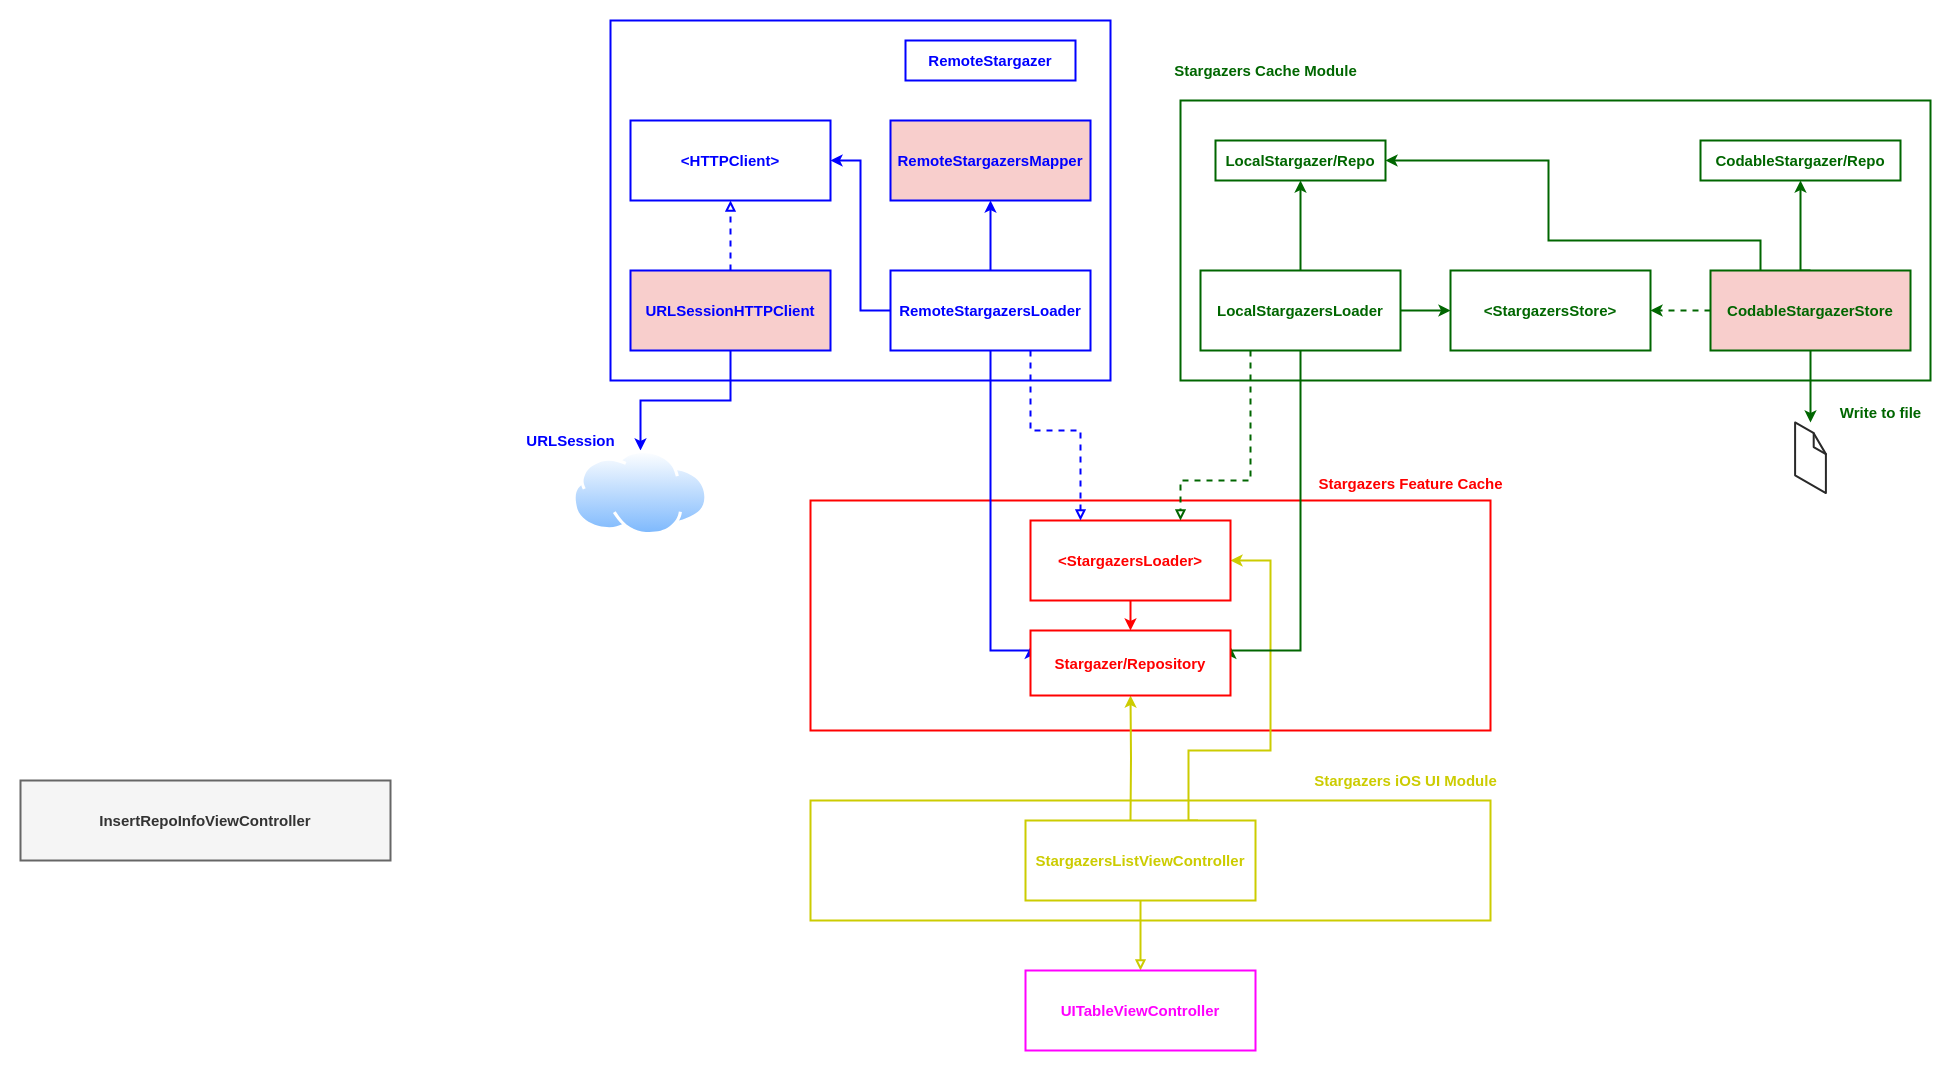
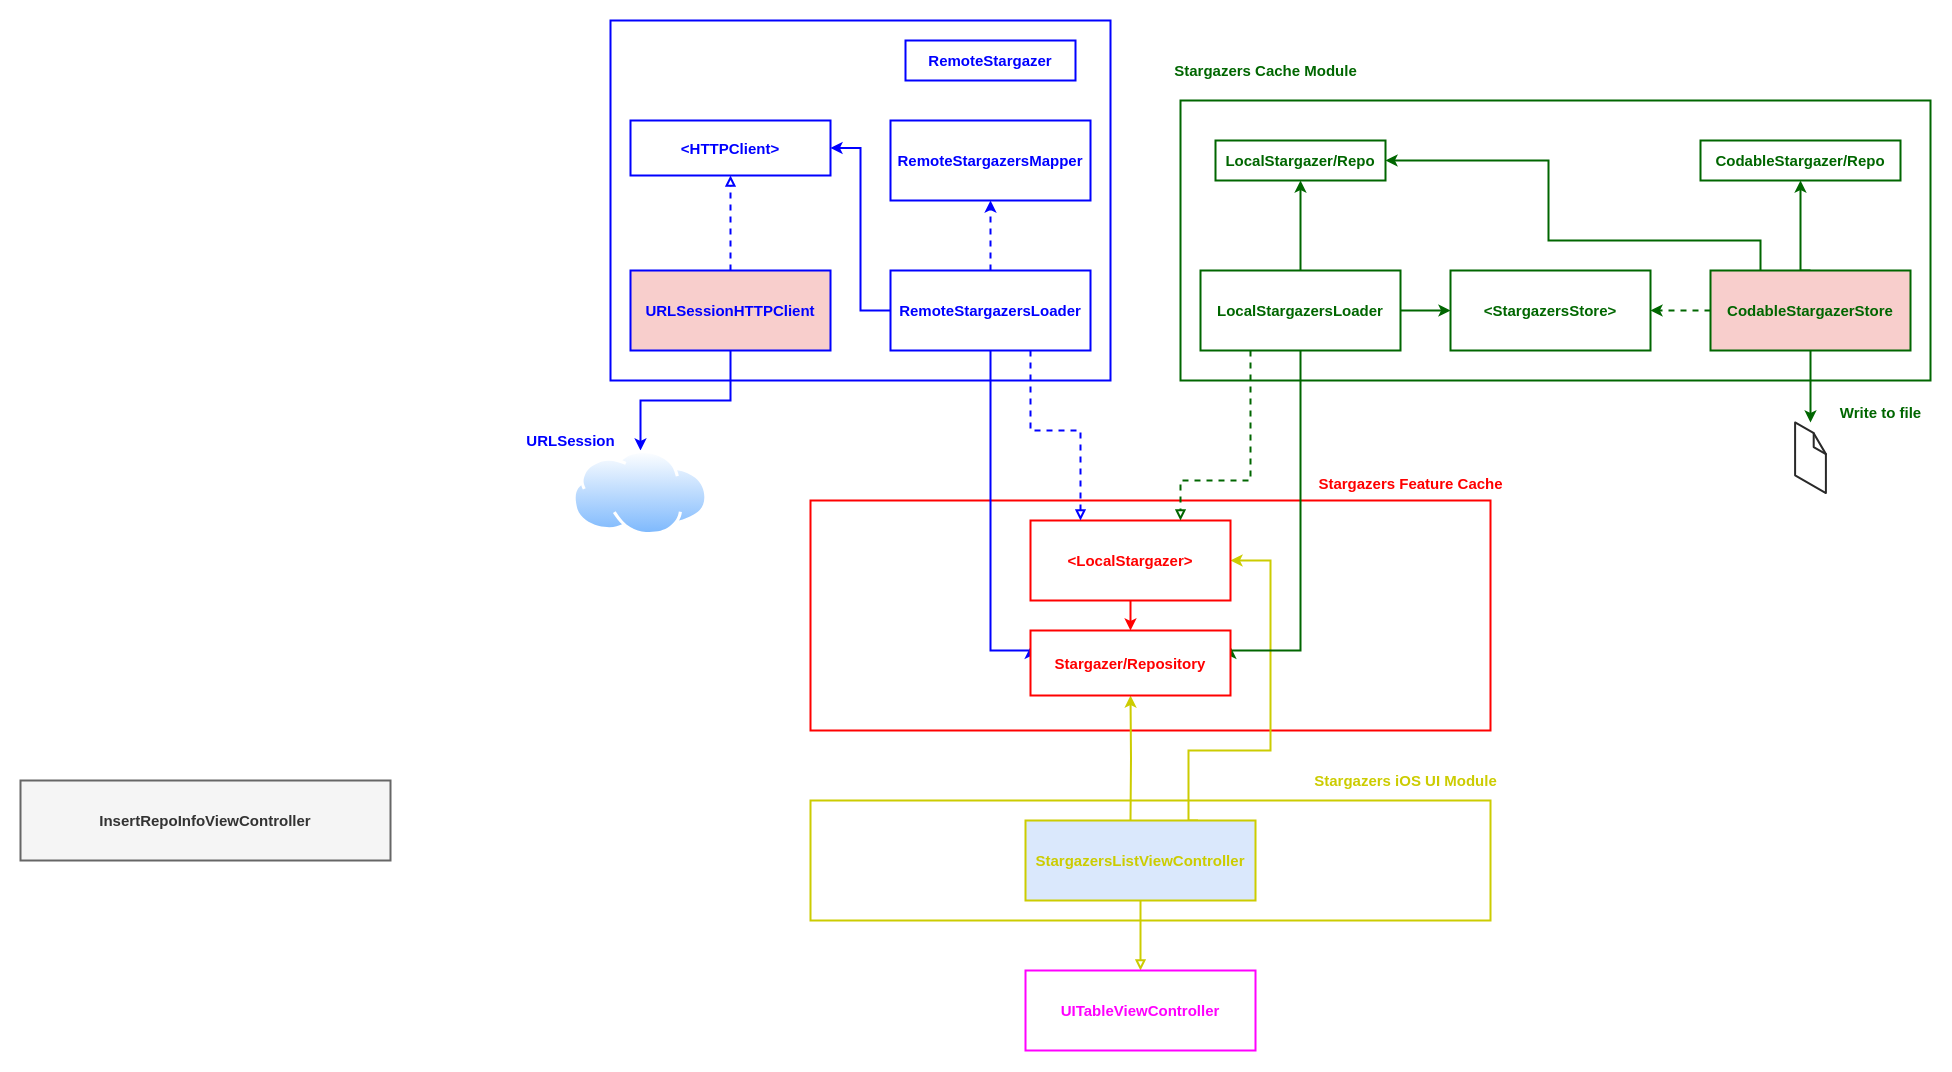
(731, 161) -> (731, 148)
(991, 161) -> (991, 161)
(991, 237) -> (991, 237)
(1131, 561) -> (1131, 561)
(1141, 861) -> (1141, 861)
